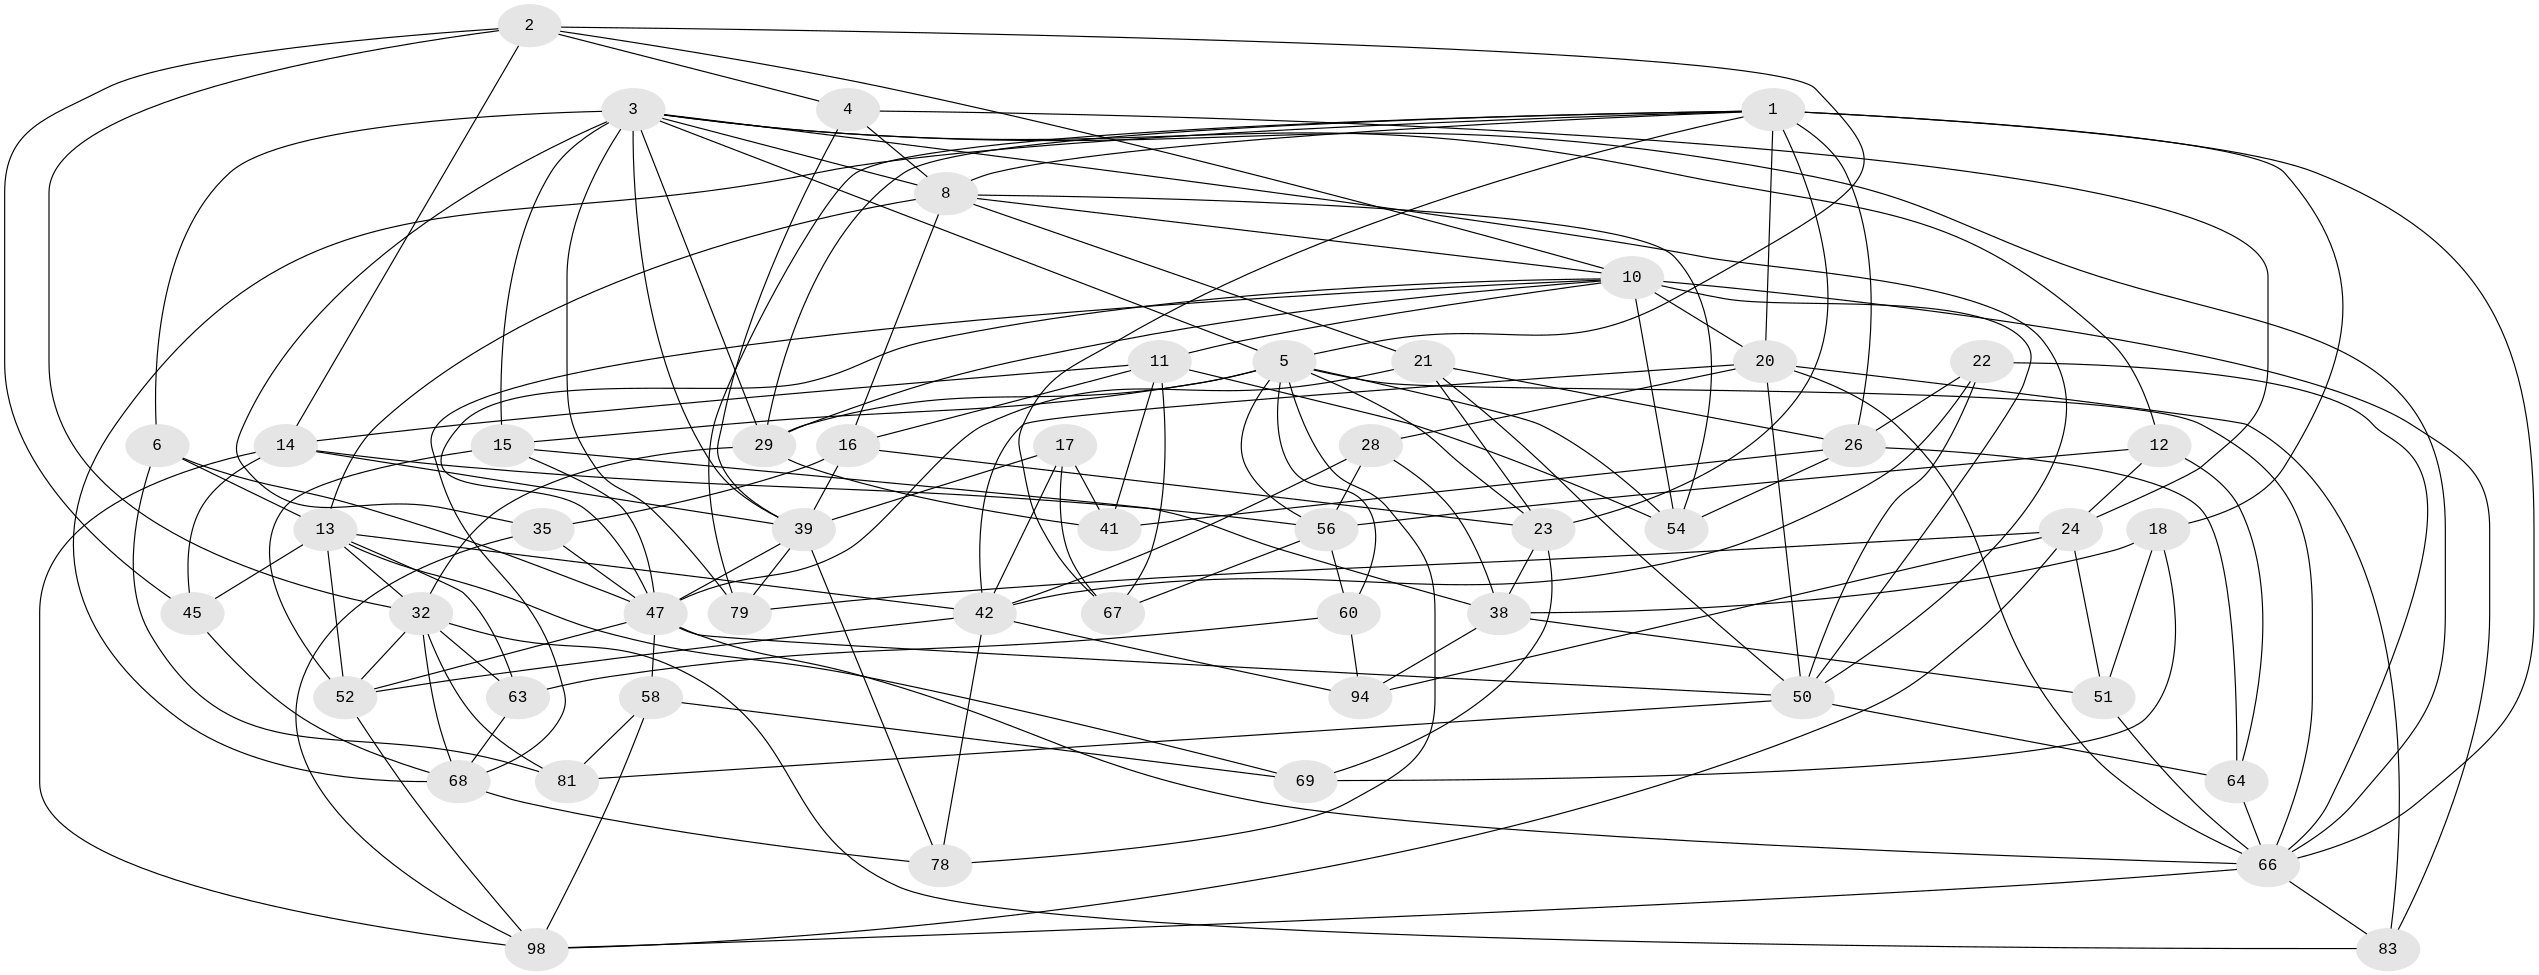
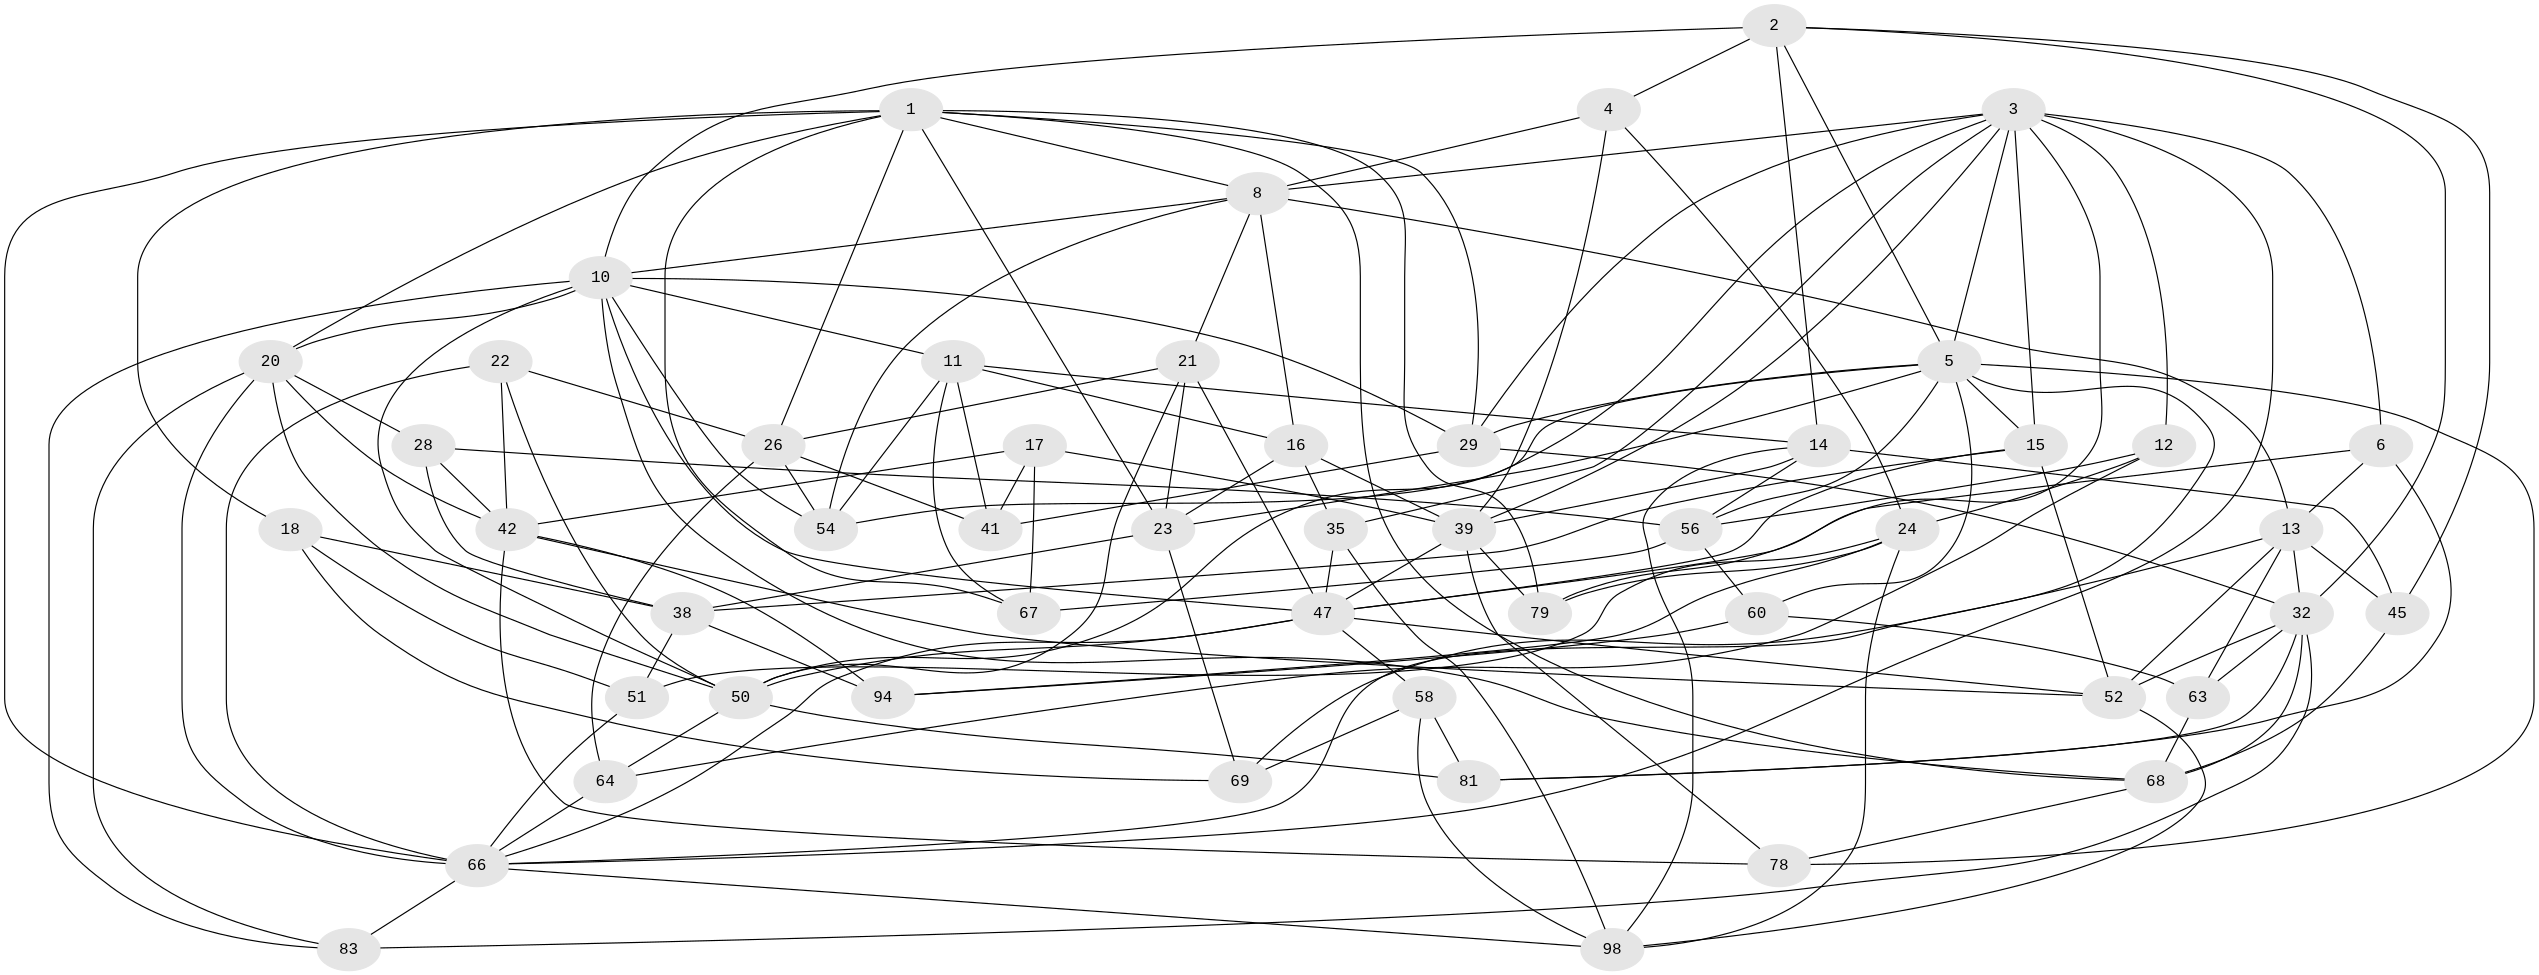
(670, 574) -> none
